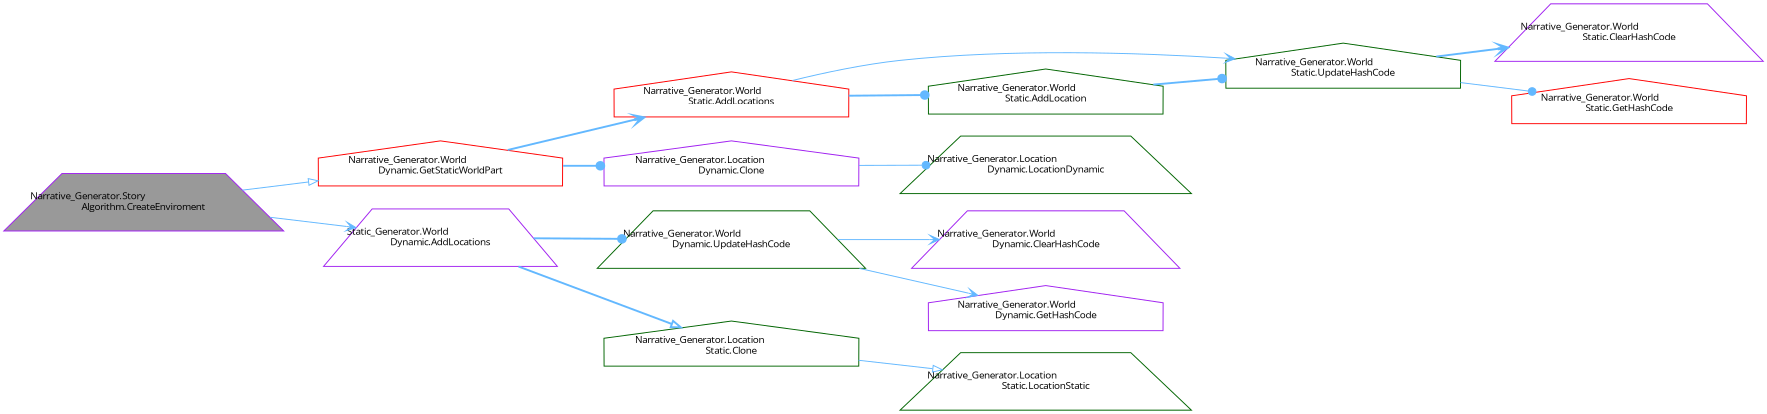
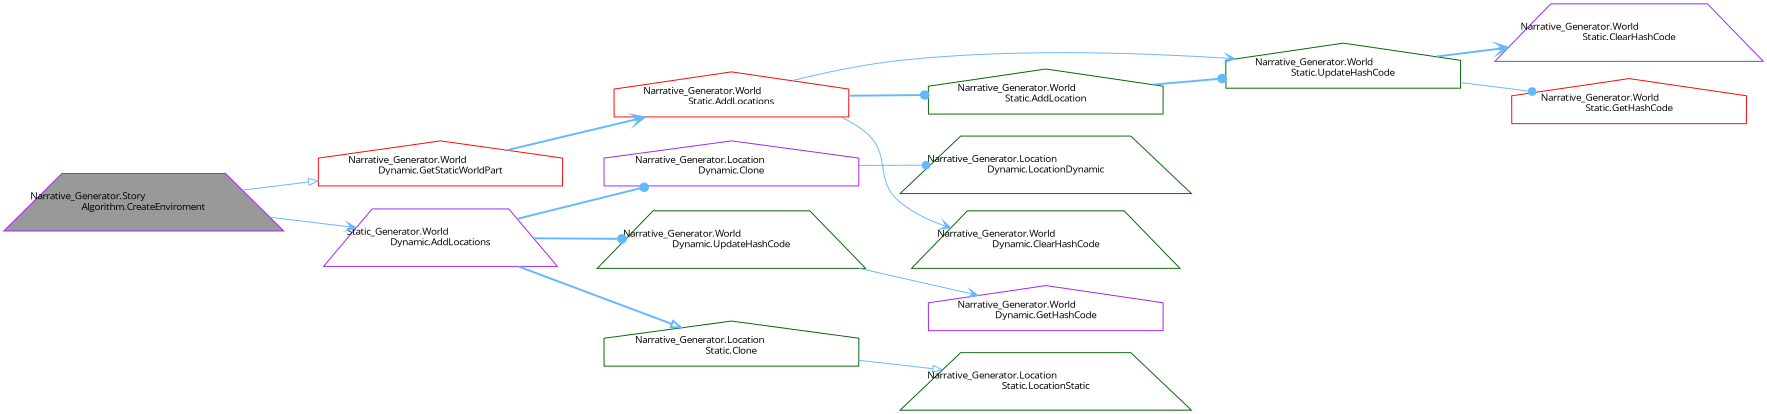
(580, 166) -> (579, 203)
(884, 240) -> (885, 177)
(1046, 240) -> (1046, 240)
